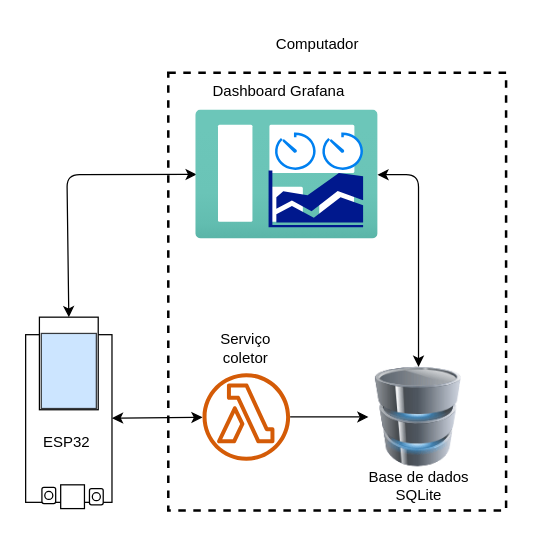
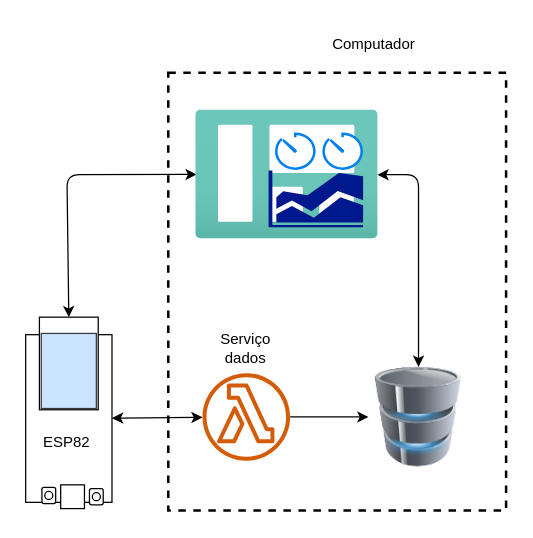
(317, 44) -> (374, 44)
(279, 91) -> none
(246, 348) -> (246, 348)
(67, 442) -> (67, 442)
(418, 485) -> none
